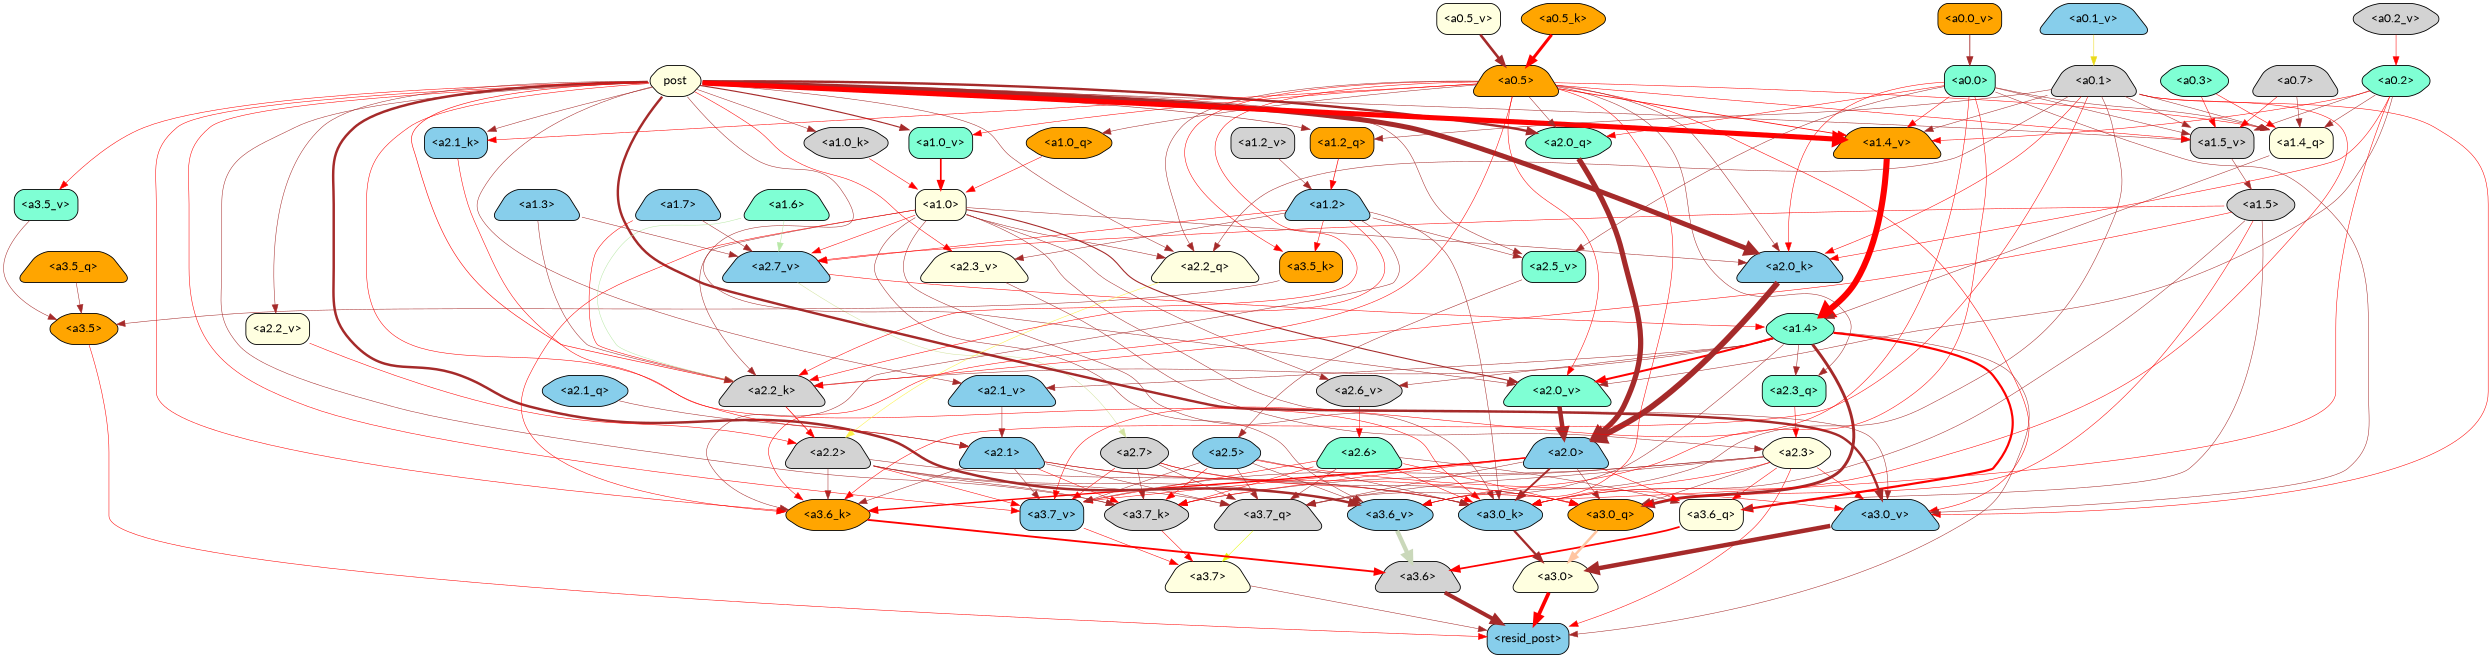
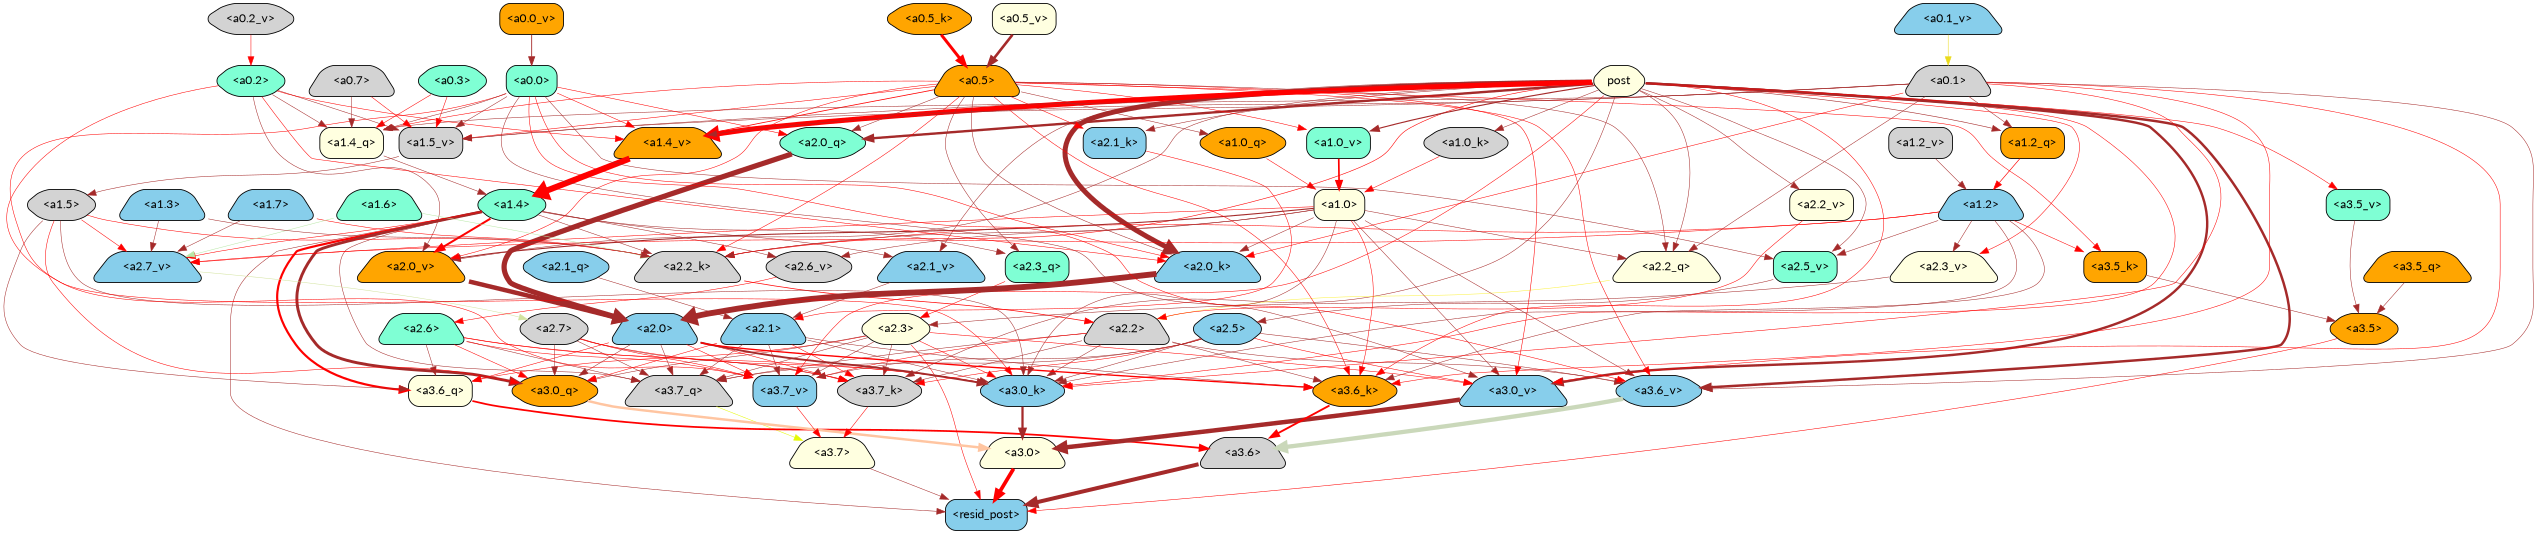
(1384, 312) -> (339, 234)
(1557, 391) -> (411, 267)
